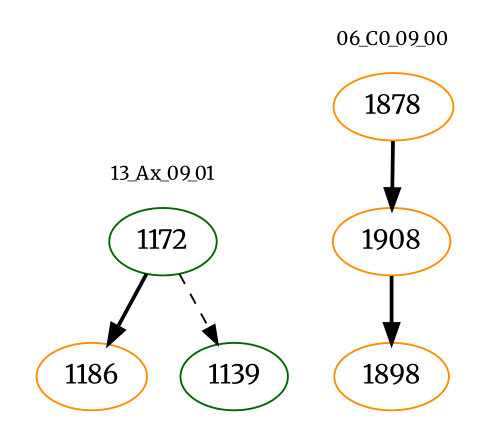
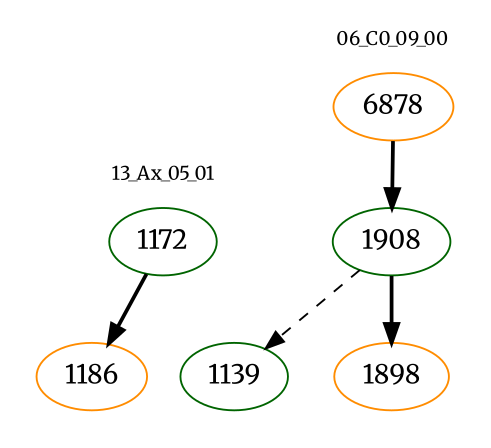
(393, 107) -> (393, 107)
(163, 175) -> (163, 175)
(392, 242) -> (392, 242)
(194, 301) -> (330, 295)
